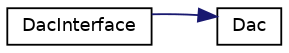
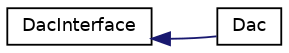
(175, 14) -> (194, 38)
